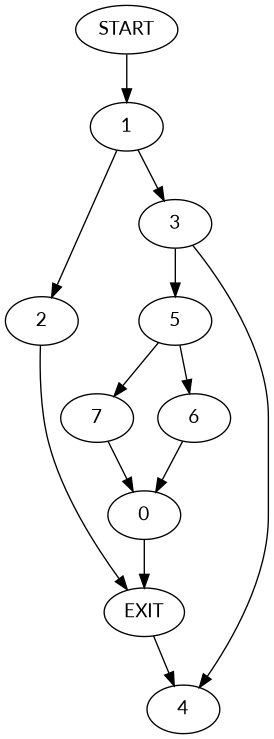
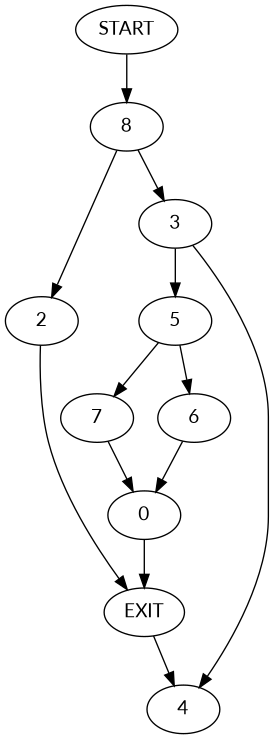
(127, 127) -> (127, 127)
